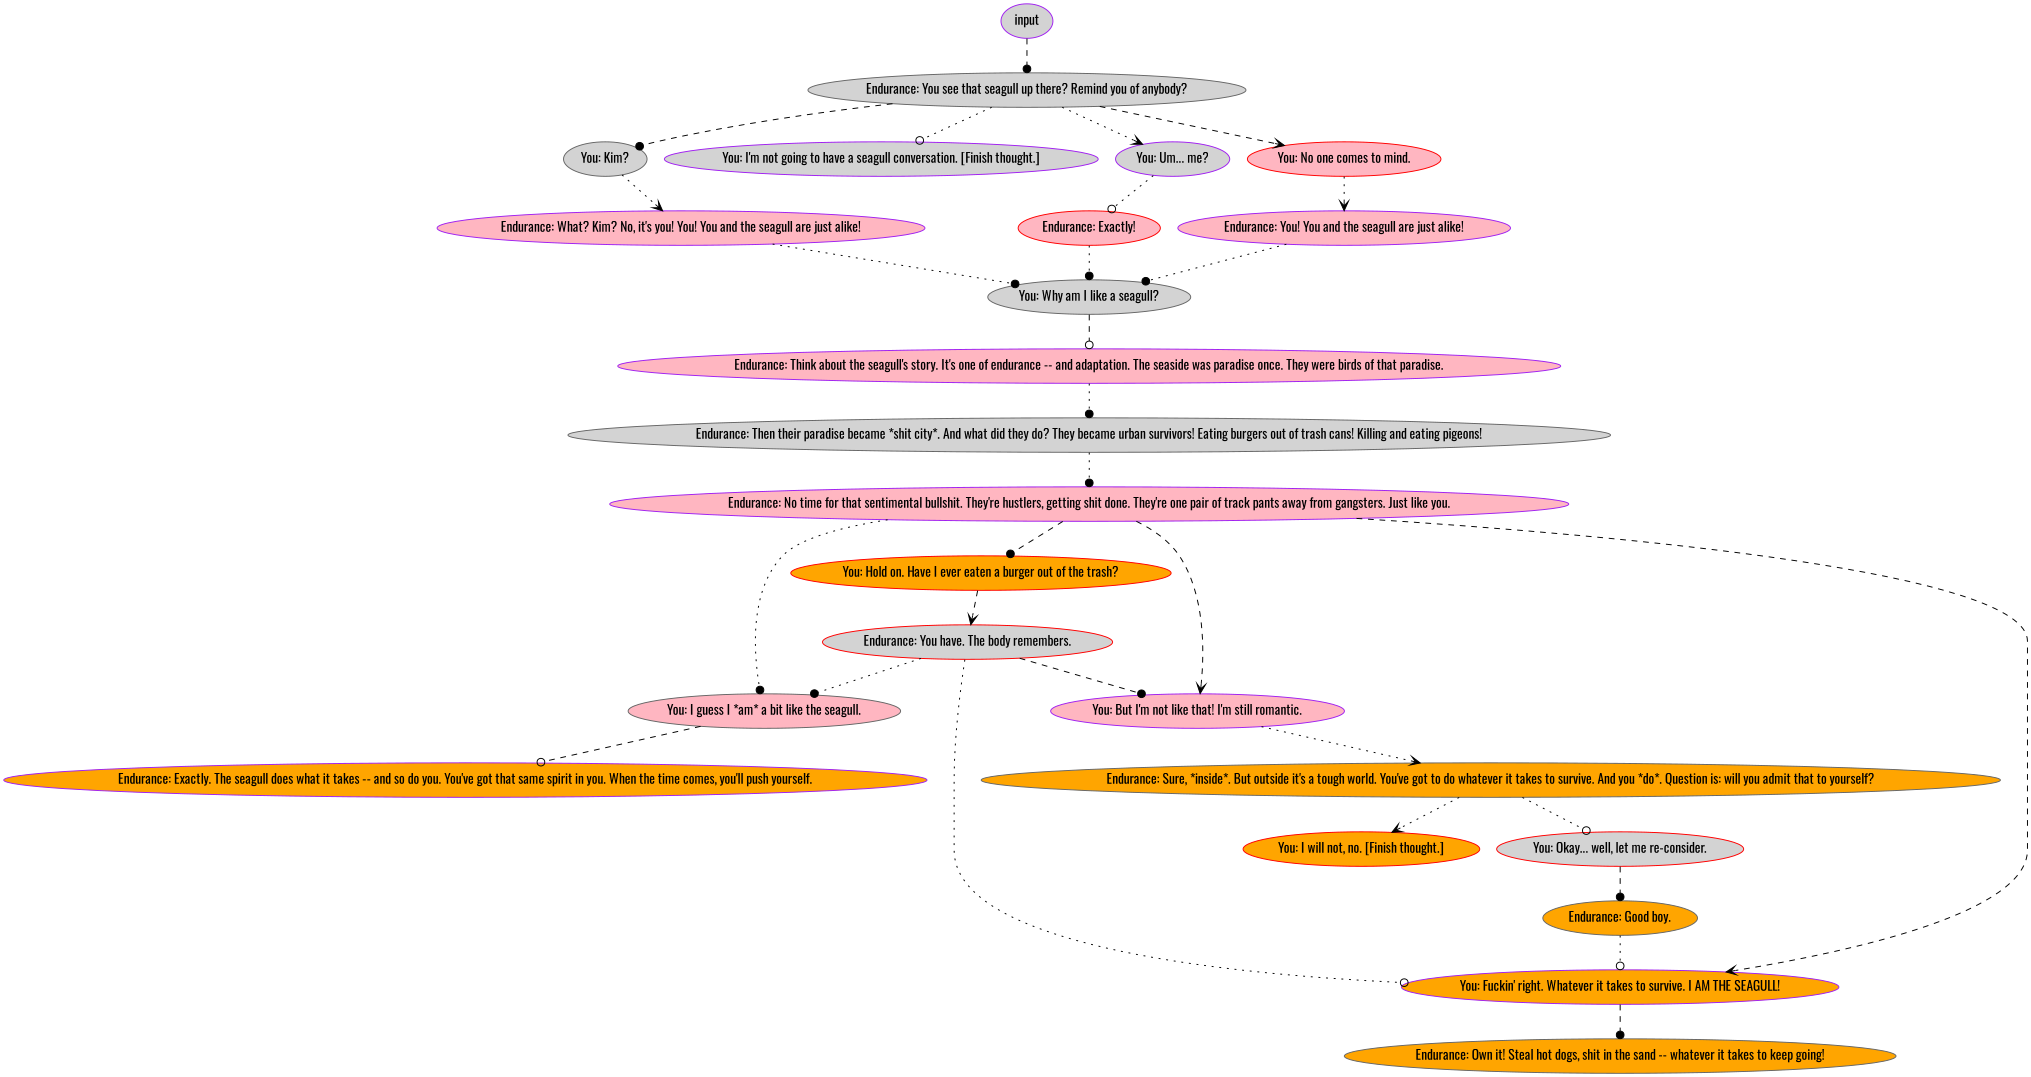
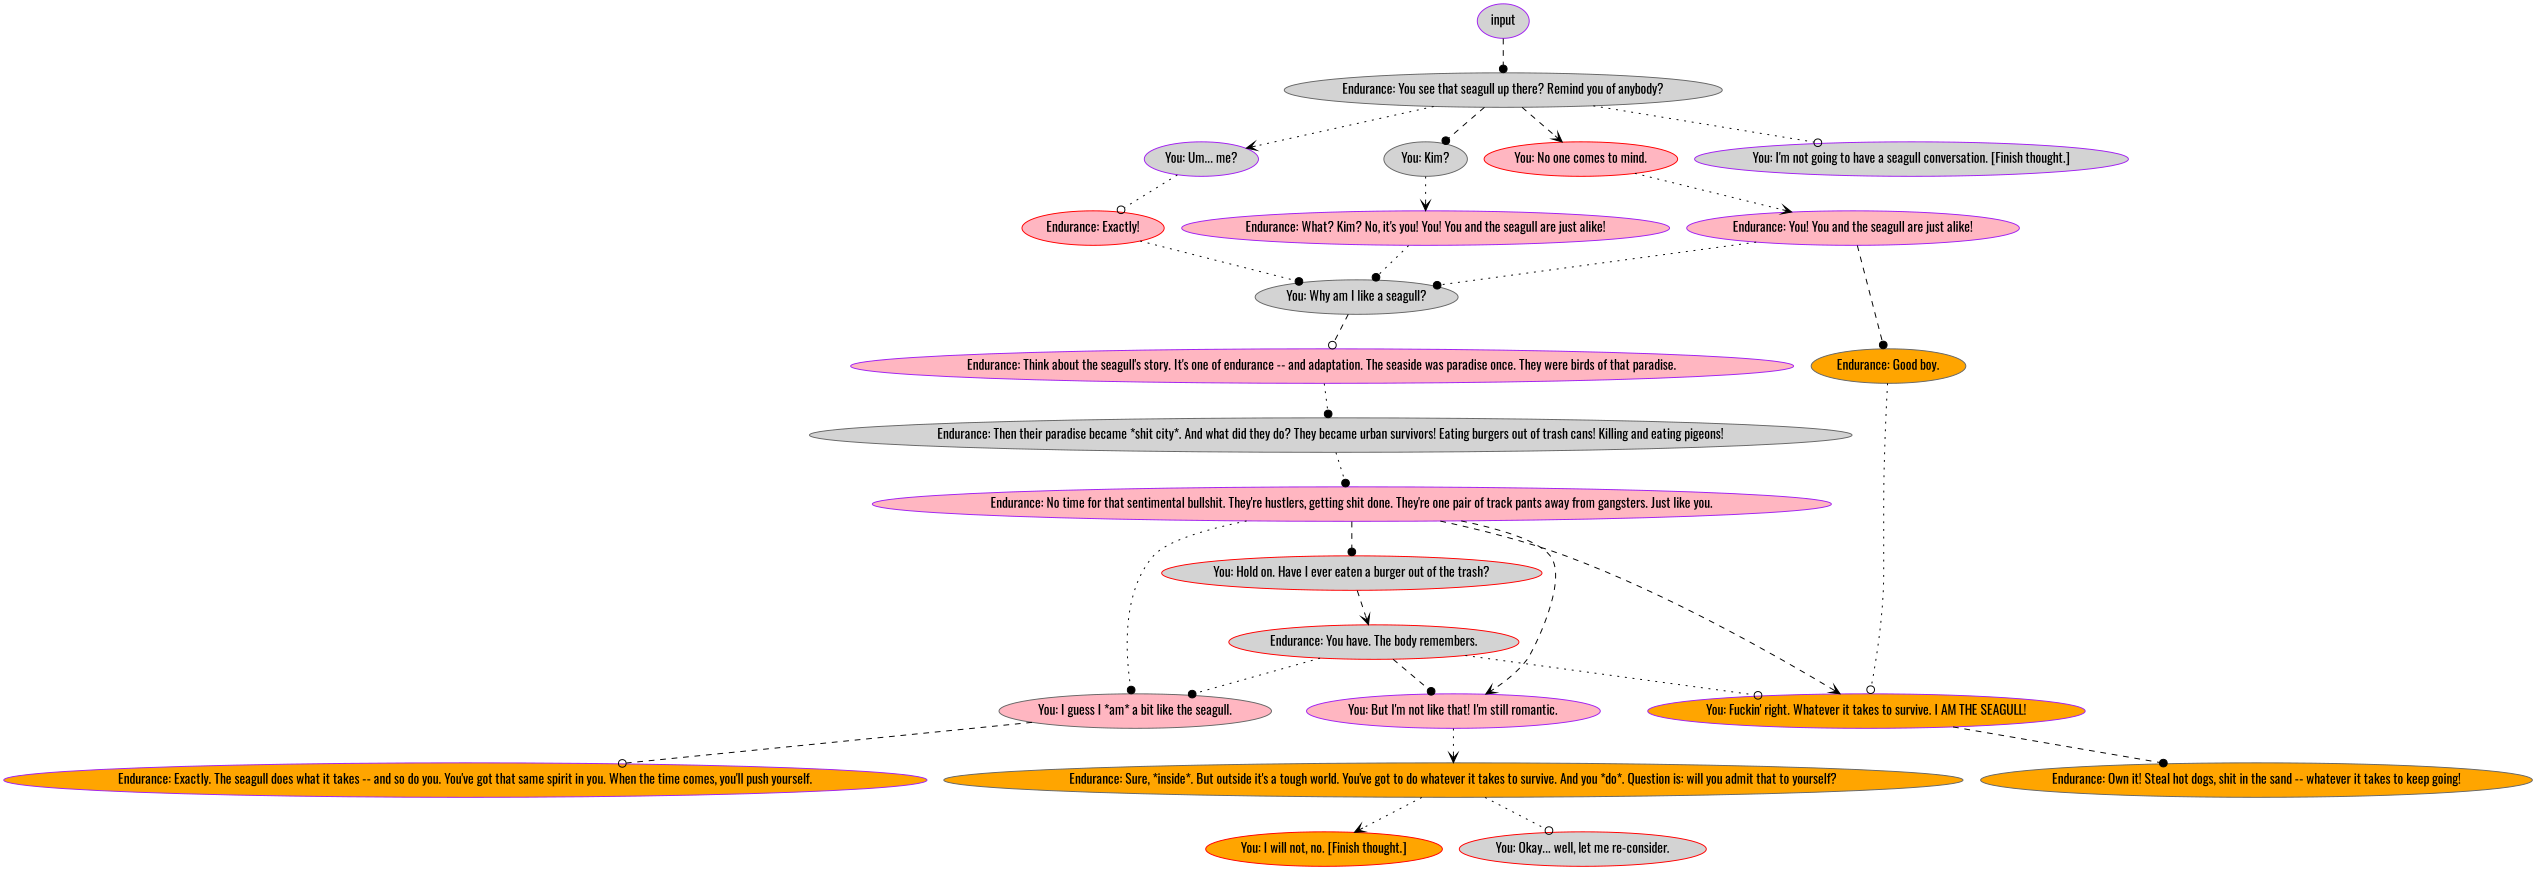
(981, 573) -> (1352, 573)
(1620, 880) -> (1870, 293)
